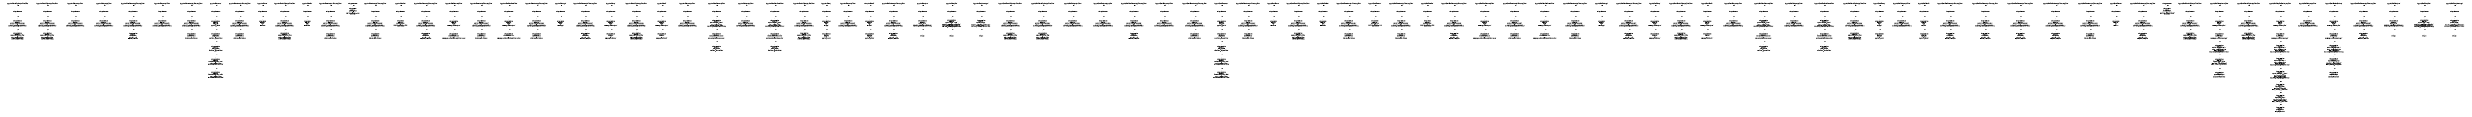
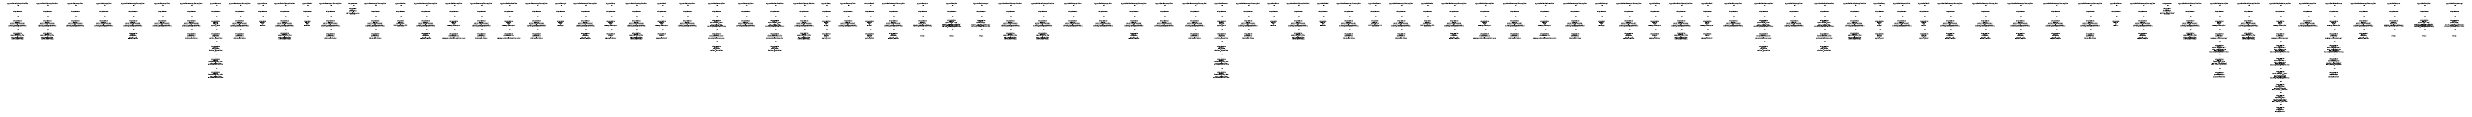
(1103, 4) -> (1103, 4)
